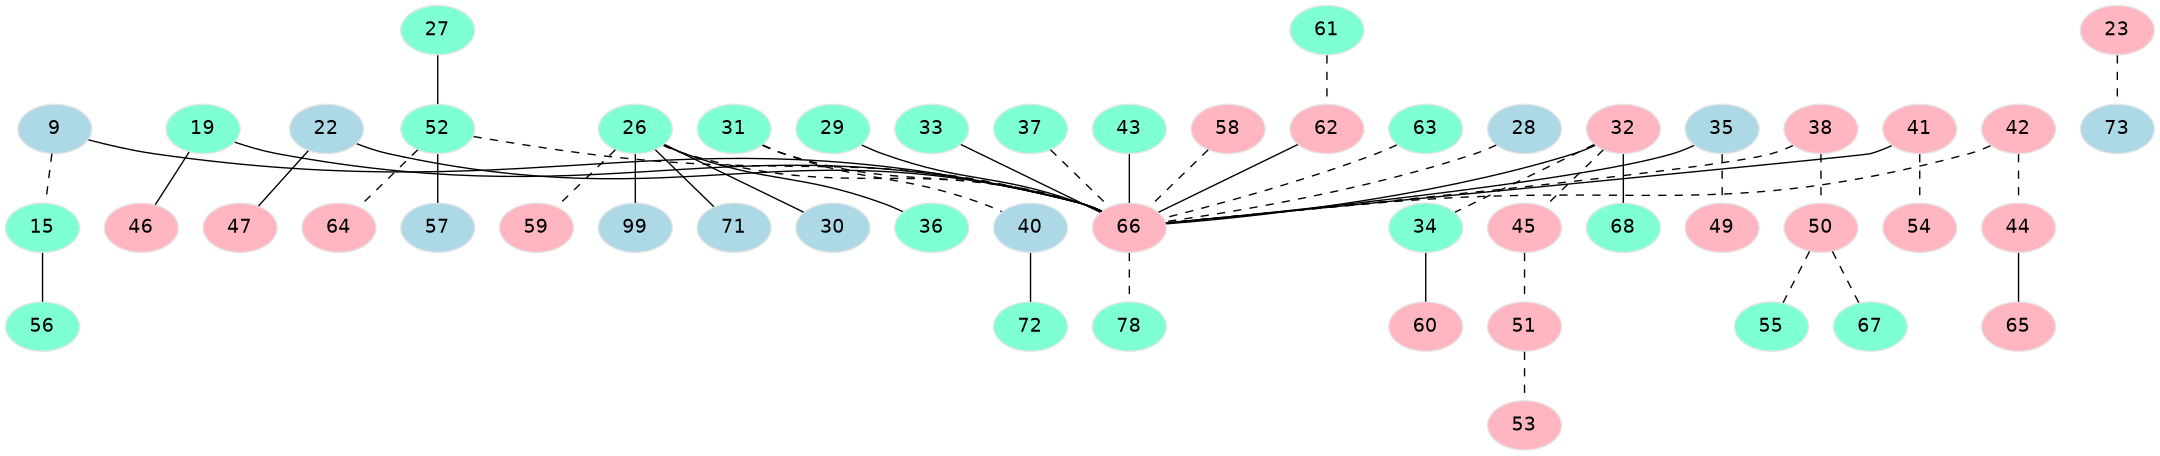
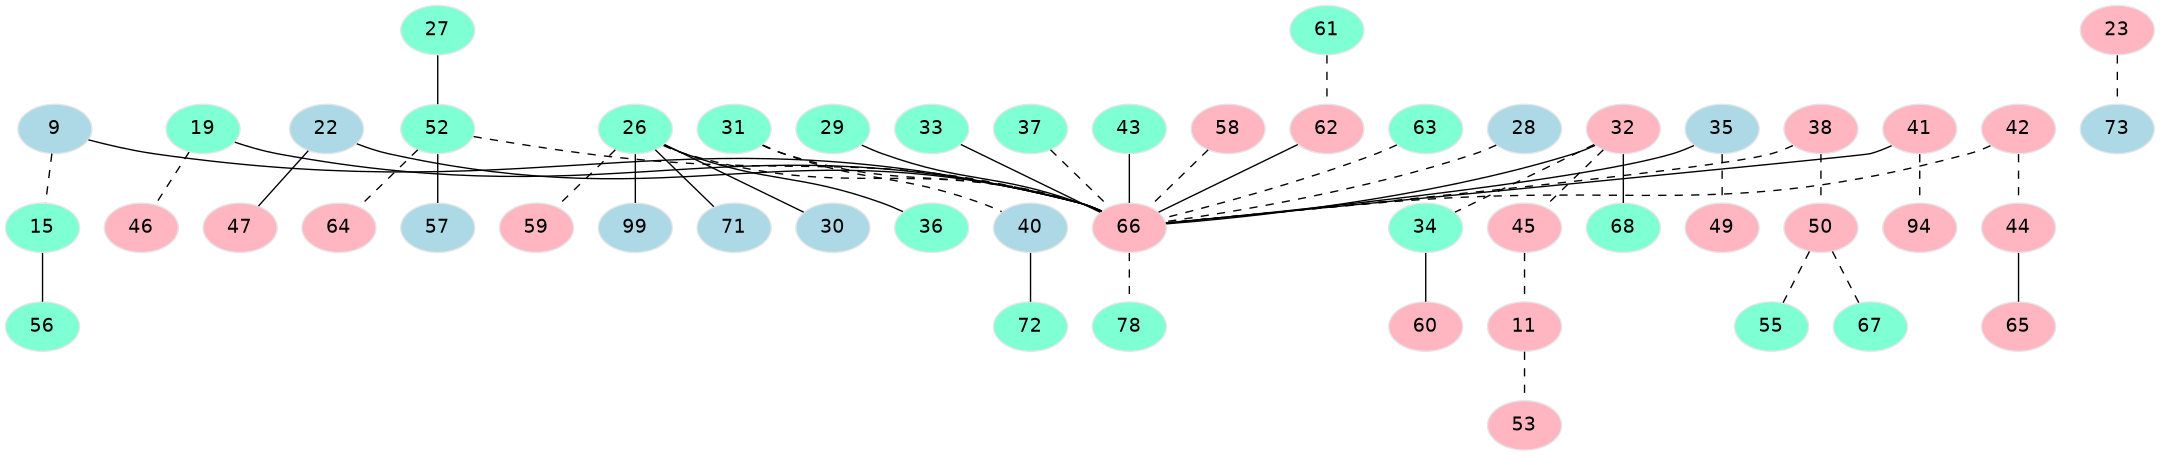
(172, 178) -> (172, 178)
(1920, 228) -> (1920, 228)
(1525, 327) -> (1525, 327)
